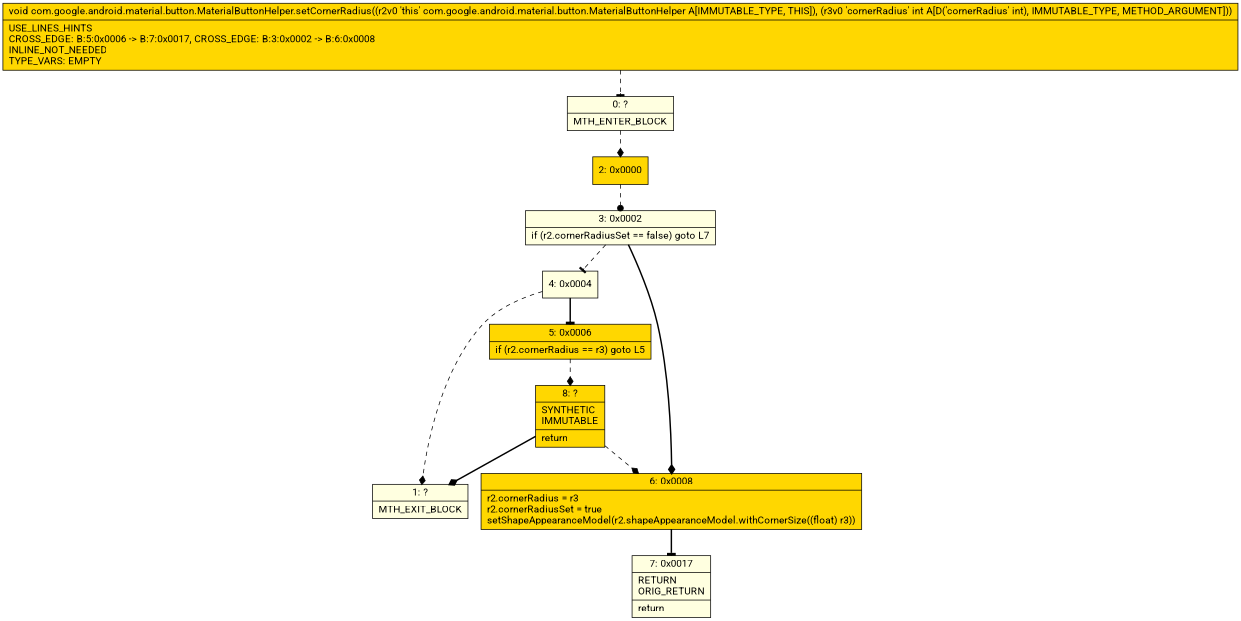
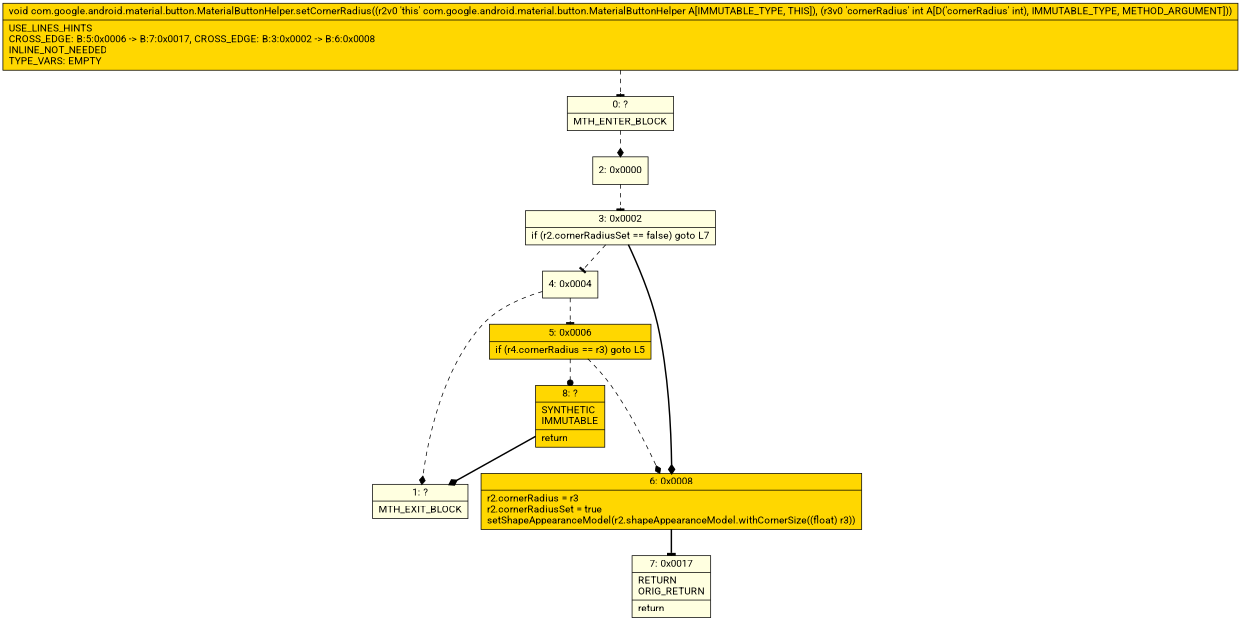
(620, 171) -> (620, 171)
(620, 195) -> (620, 195)
(570, 309) -> (570, 309)
(570, 350) -> (570, 350)
(570, 369) -> (570, 369)
(618, 457) -> (626, 409)
